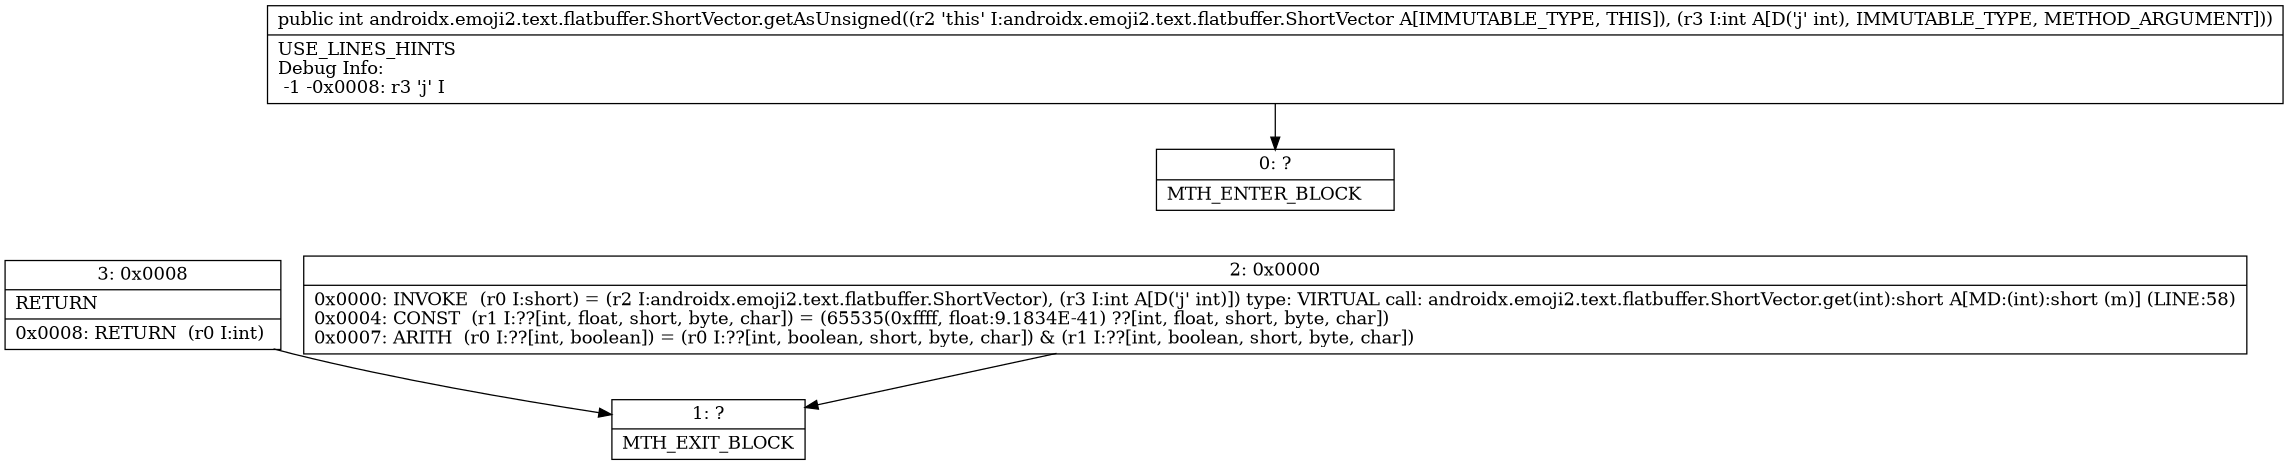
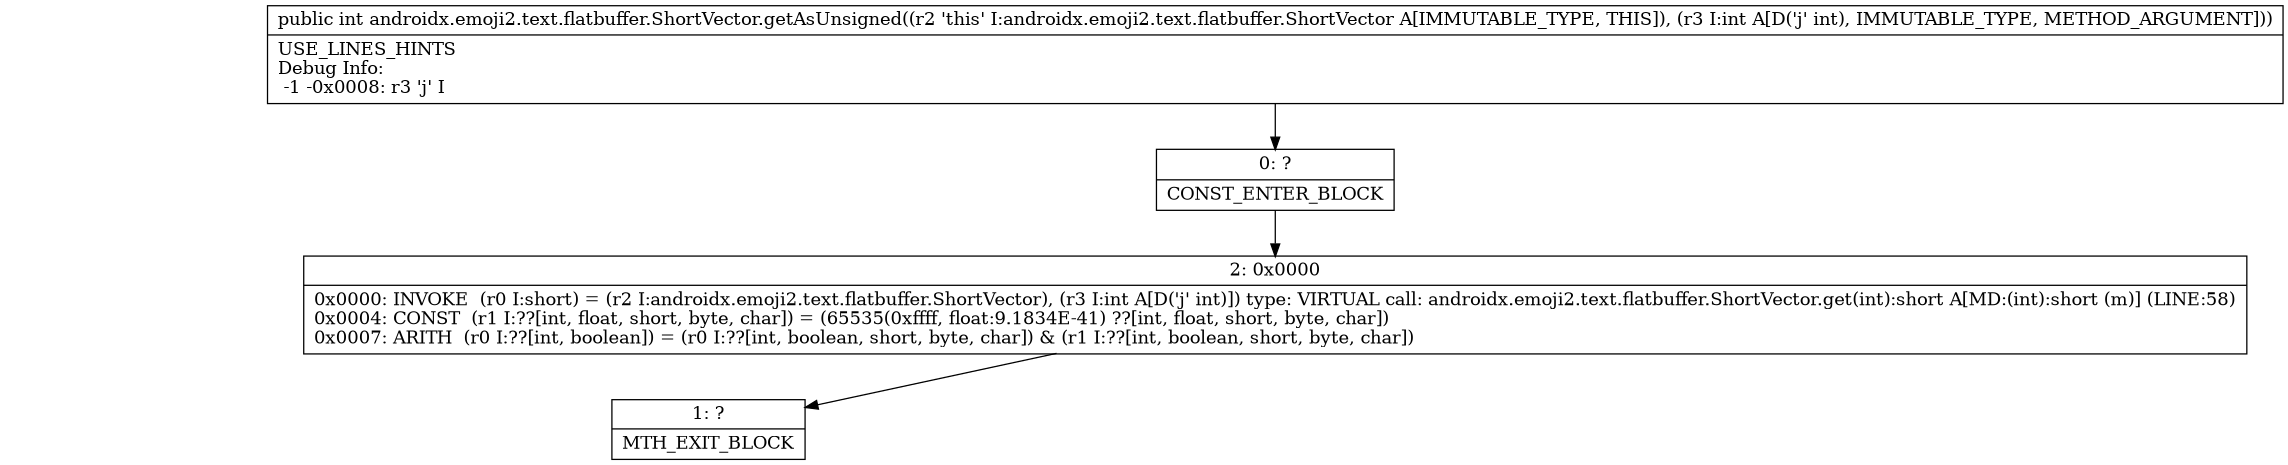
(1264, 194) -> (1275, 194)
none -> (1275, 227)
(143, 305) -> none
